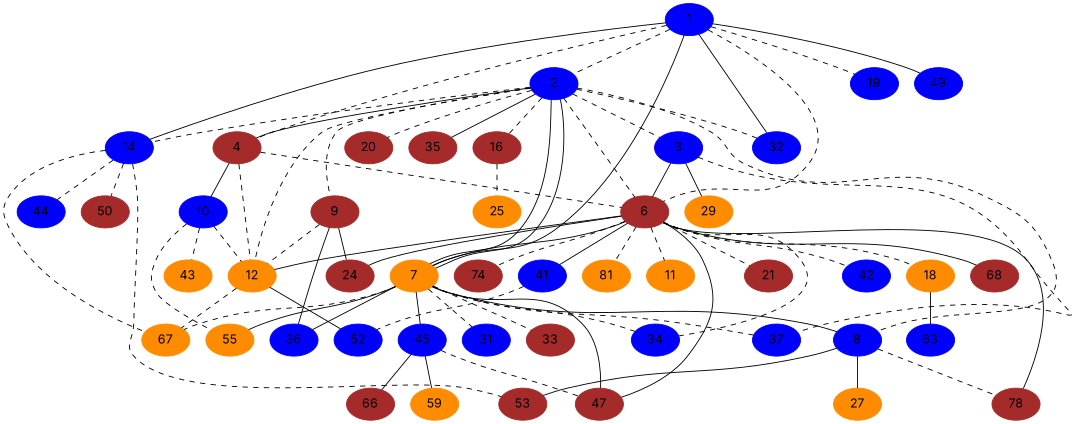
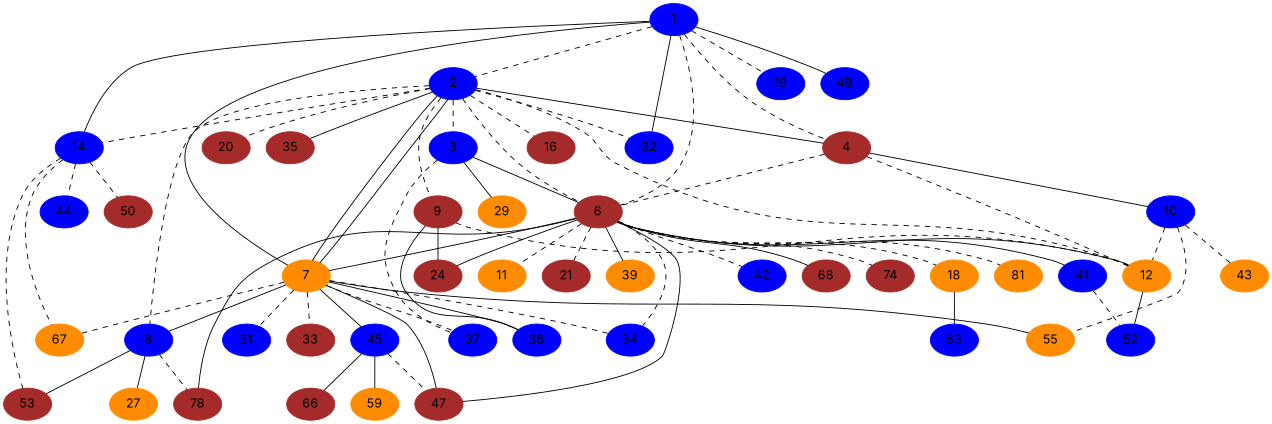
(497, 212) -> none
none -> (630, 276)
(209, 308) -> none
